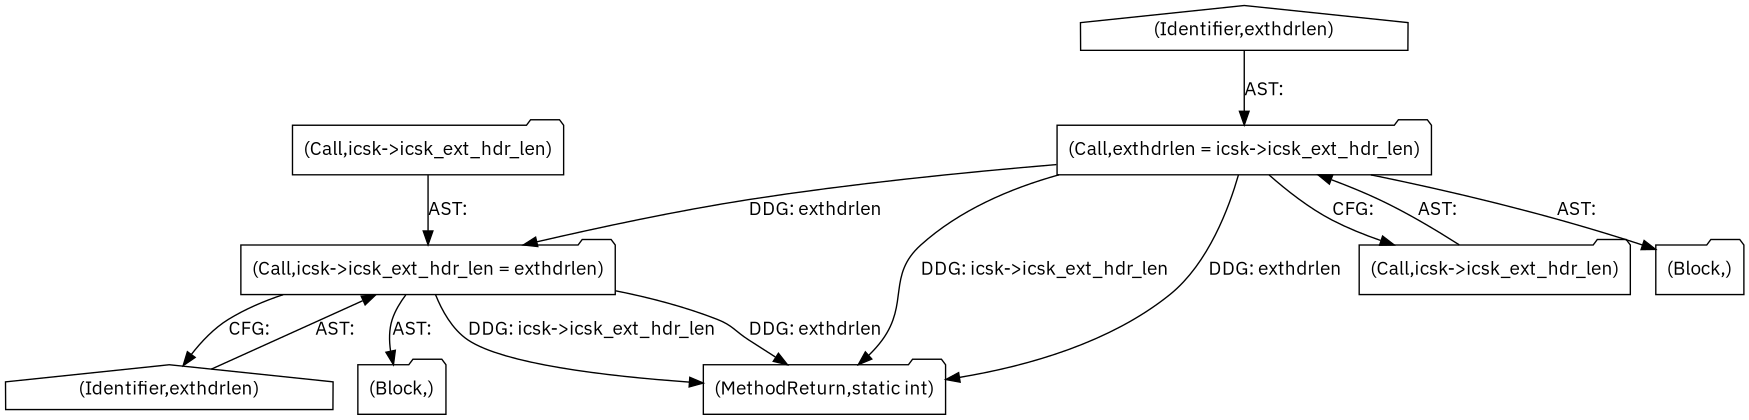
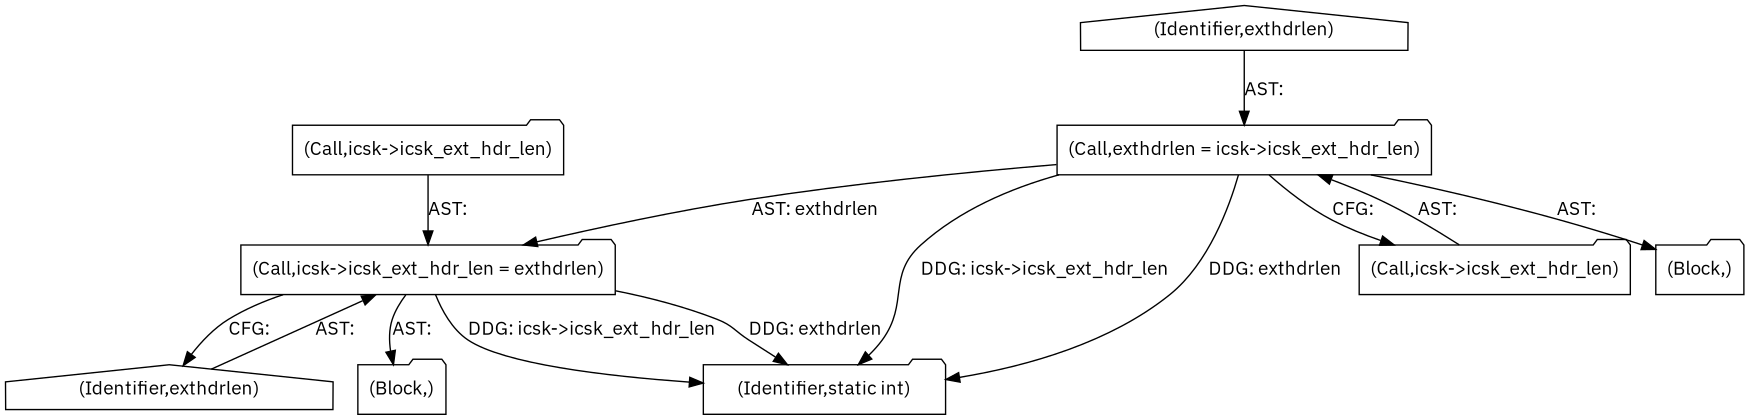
(816, 210) -> (816, 210)
(824, 390) -> (824, 390)
